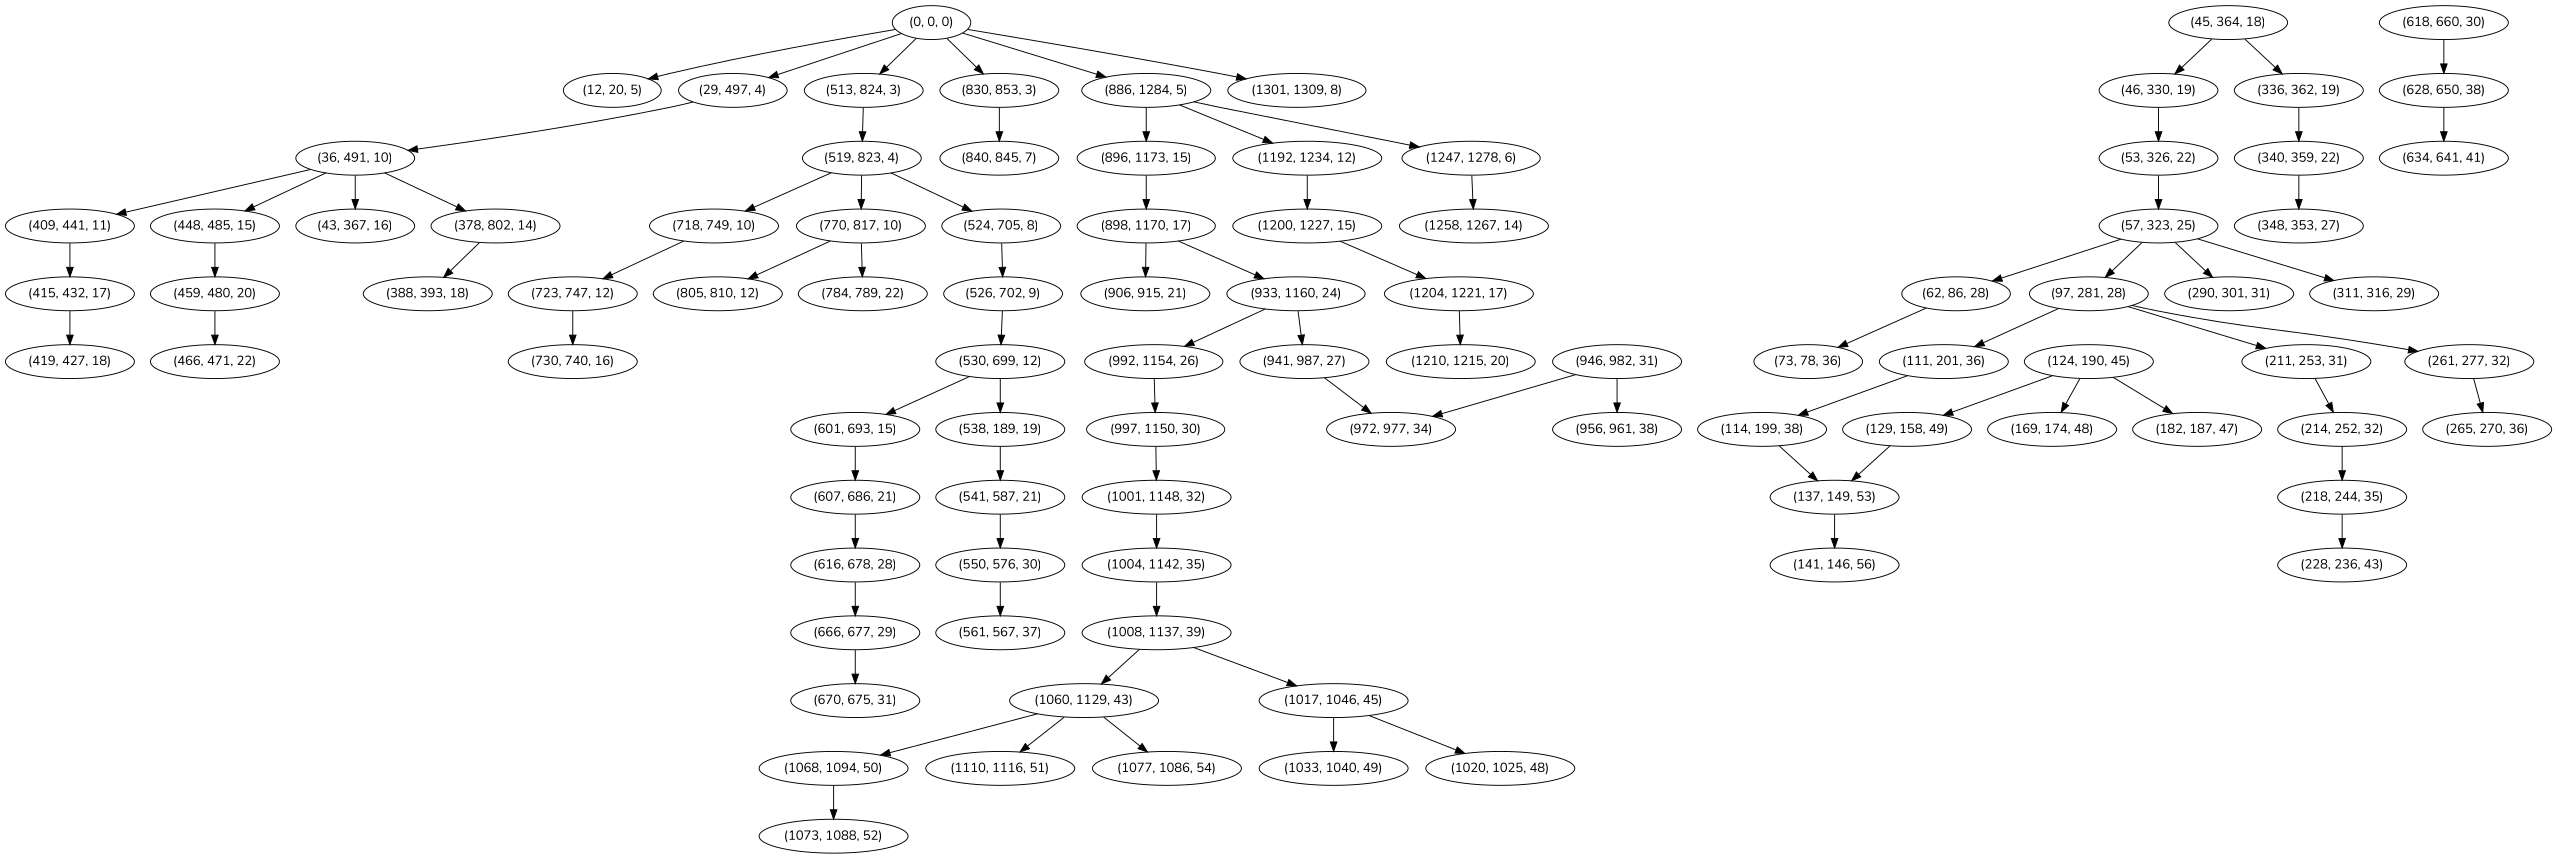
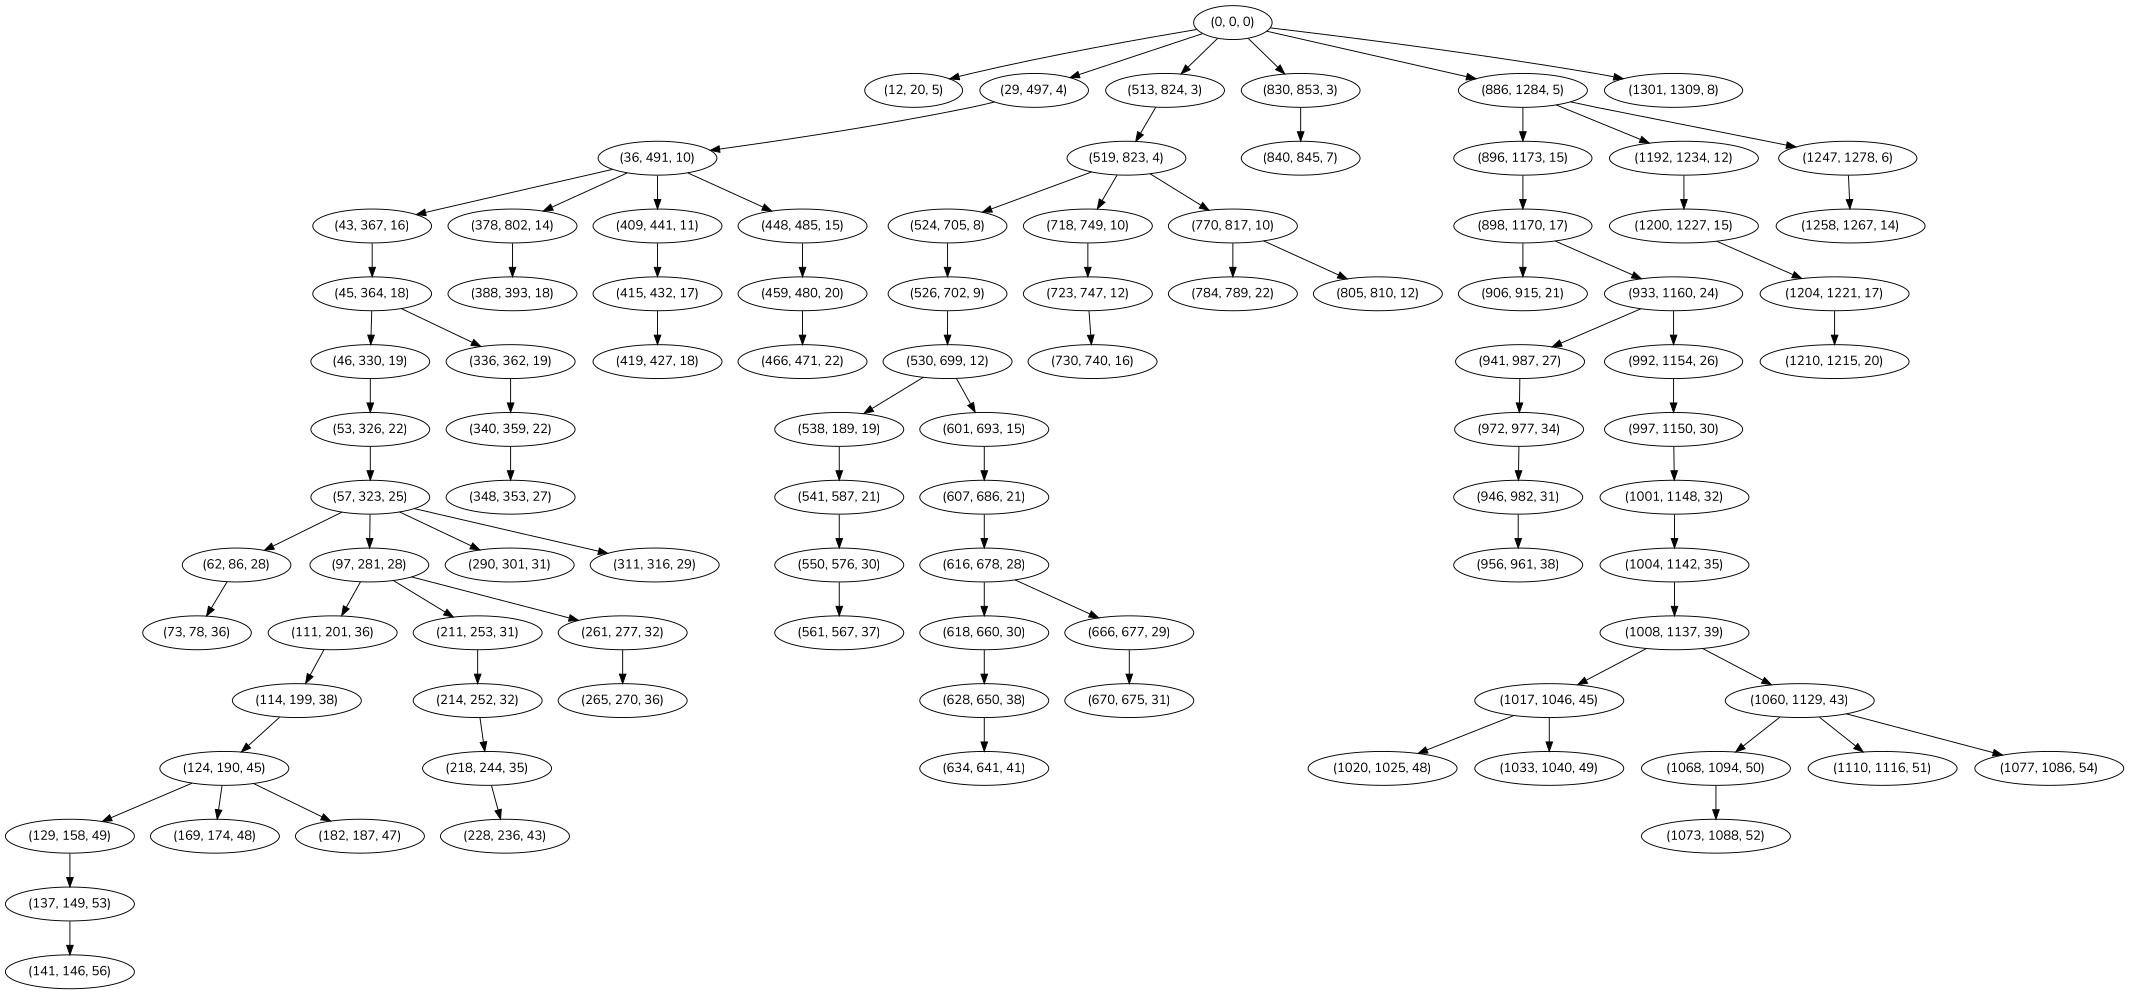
none -> (372, 255)
(1509, 394) -> (1519, 459)
(1795, 460) -> (264, 731)
none -> (984, 594)
